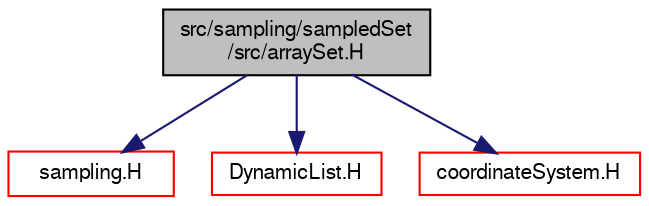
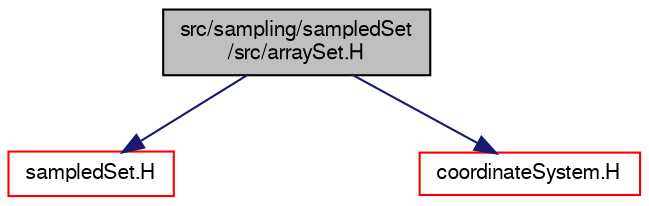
(91, 174) -> (91, 174)
(297, 174) -> none
